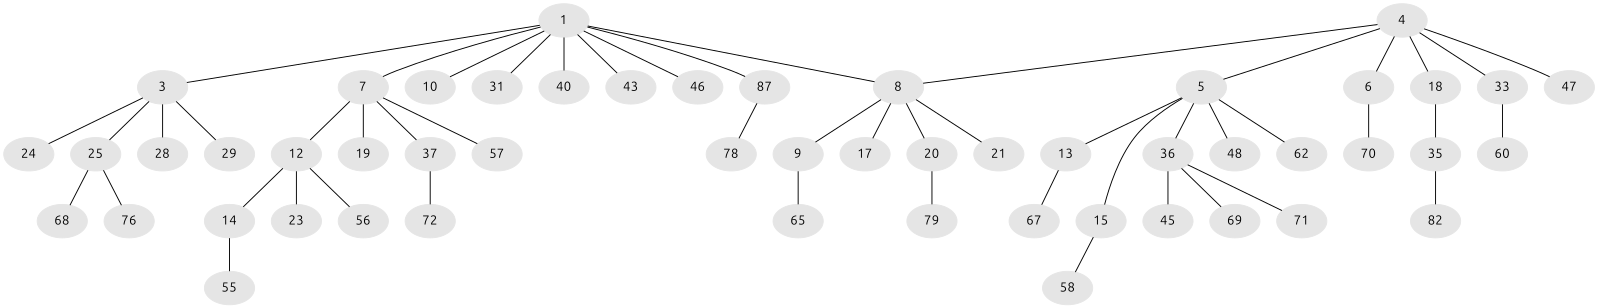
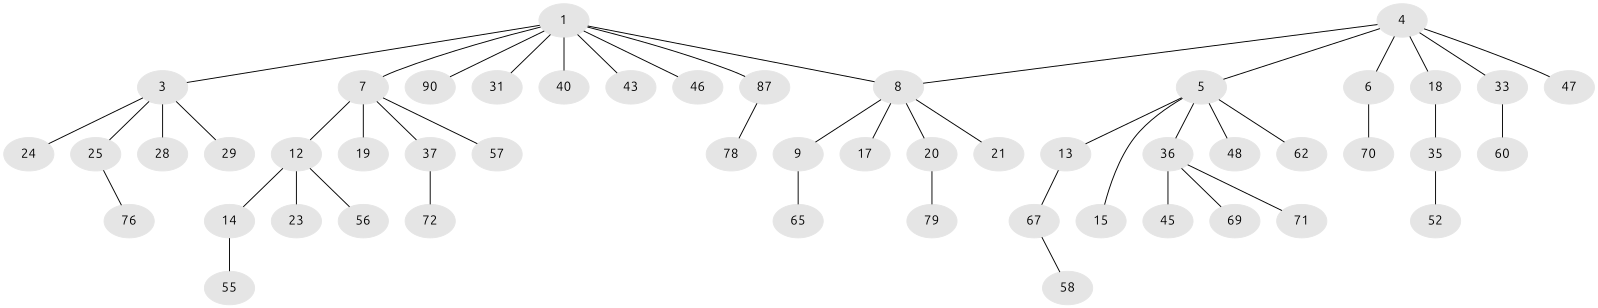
(430, 87) -> (430, 87)
(62, 221) -> none
(1436, 221) -> (1436, 221)
(1084, 255) -> (1051, 255)
